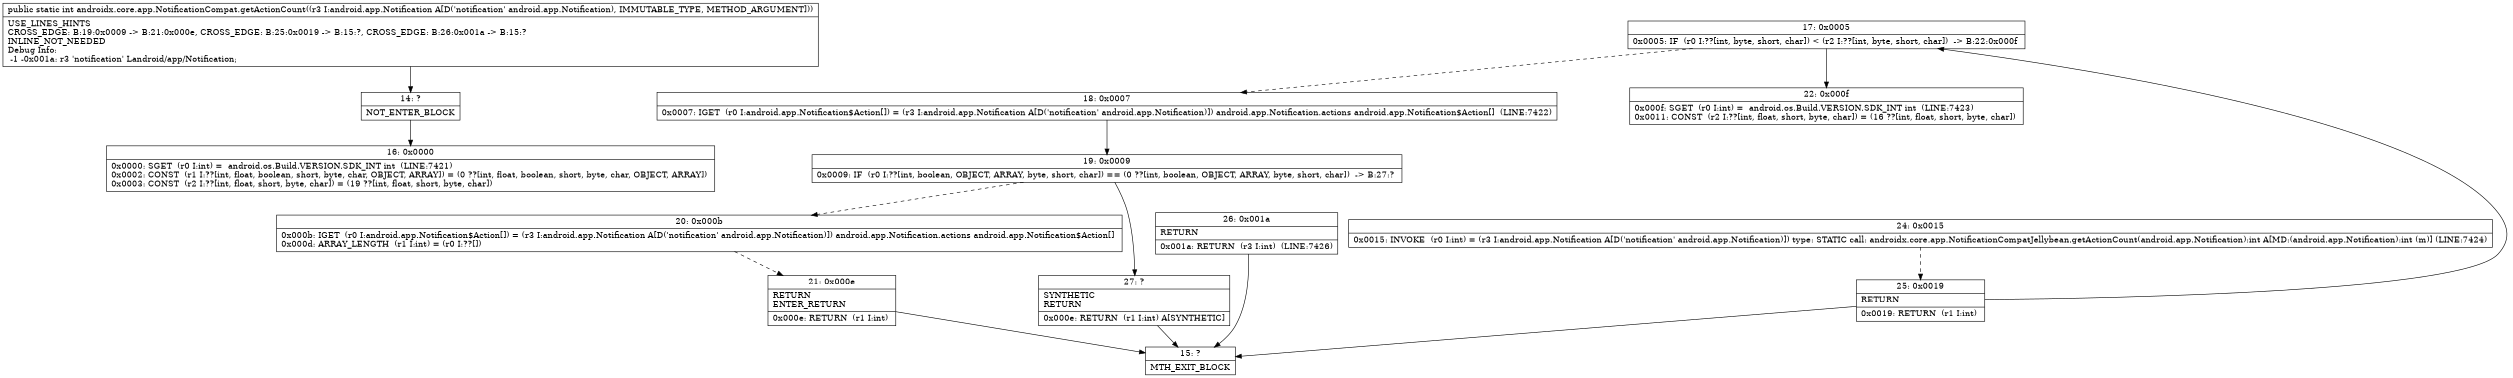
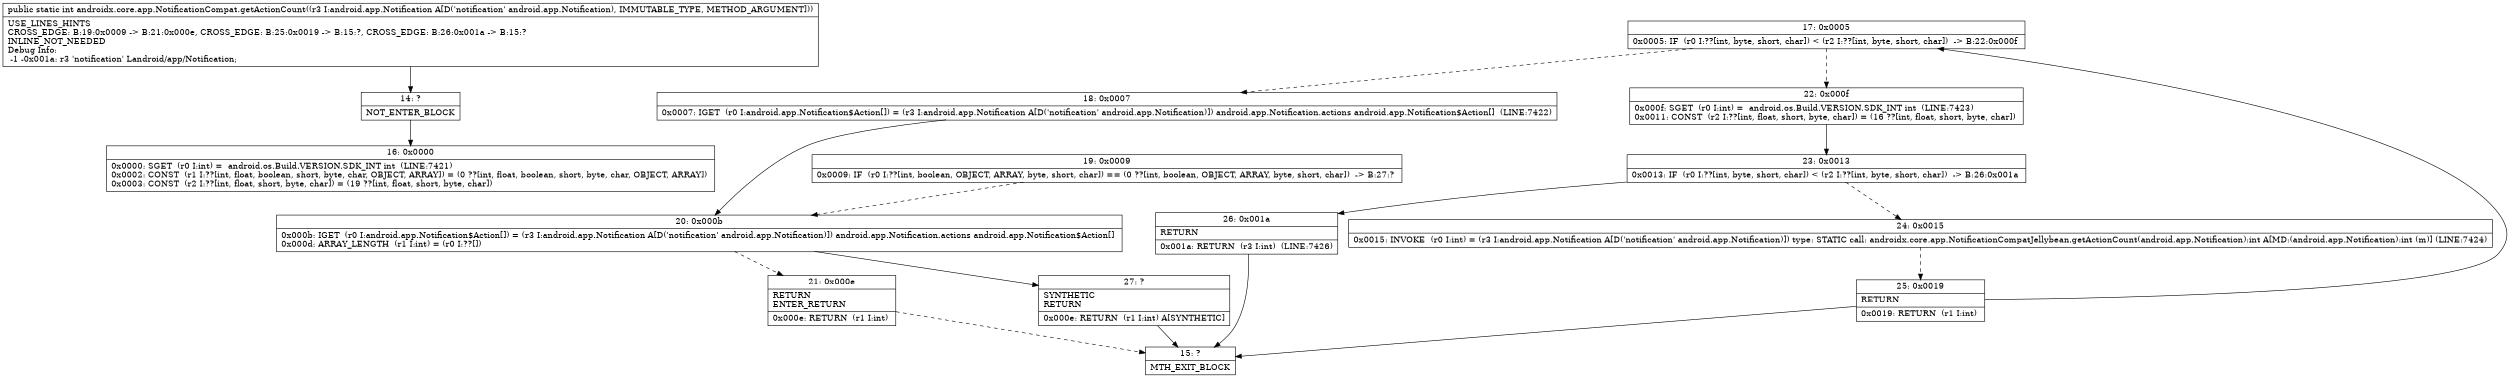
(1826, 65) -> (1826, 65)
(1107, 134) -> (822, 141)
none -> (1826, 169)
(1130, 225) -> (924, 268)
(1018, 332) -> (1018, 332)
